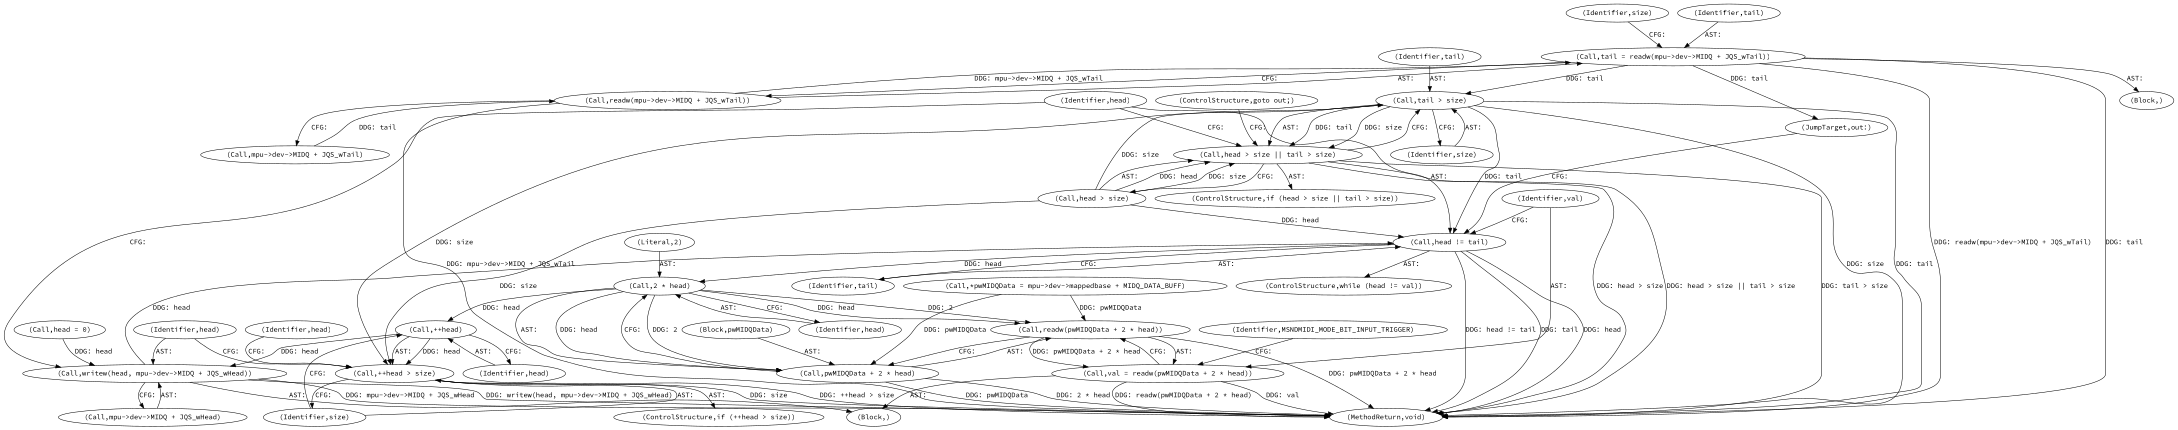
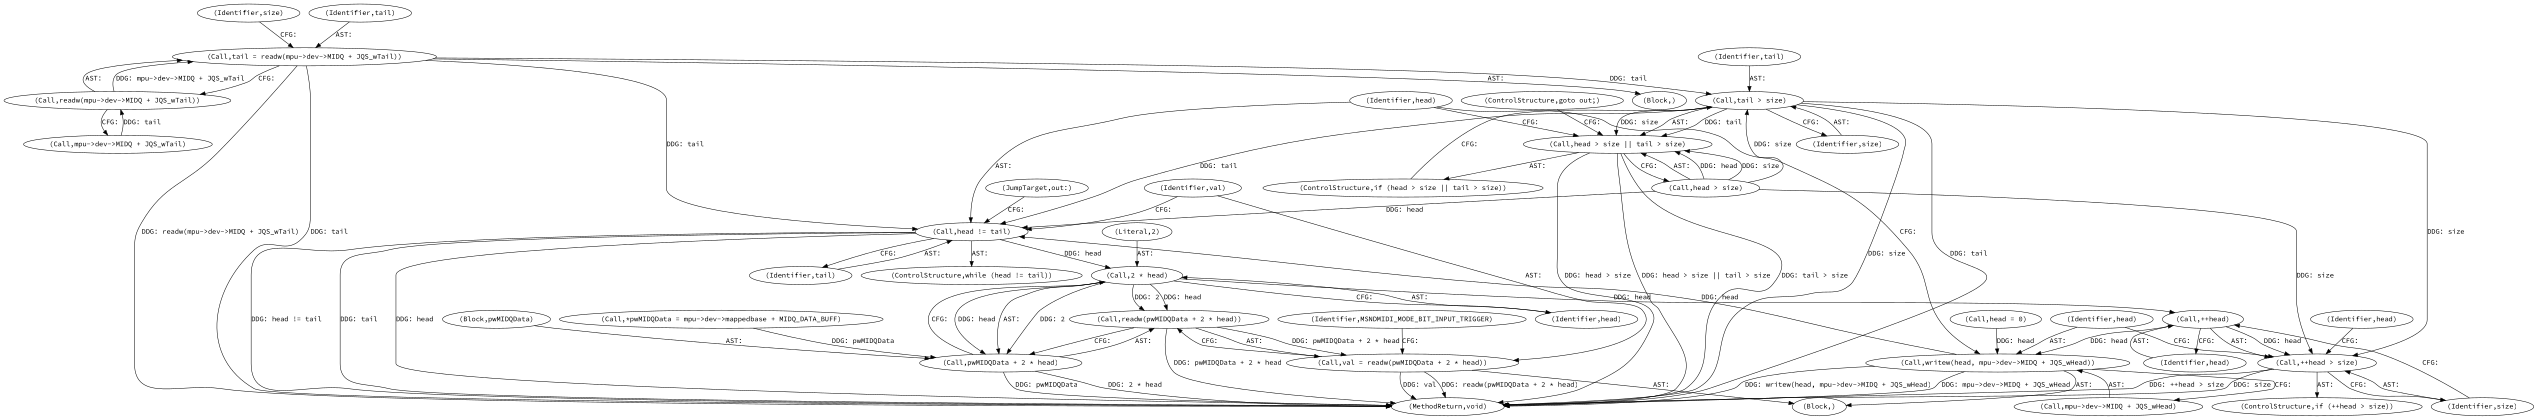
(1753, 91) -> (666, 147)
(1389, 142) -> (1580, 110)
(1344, 286) -> (972, 276)
(1077, 306) -> none
(708, 379) -> none
